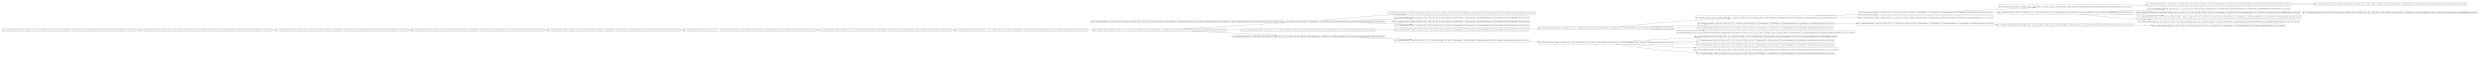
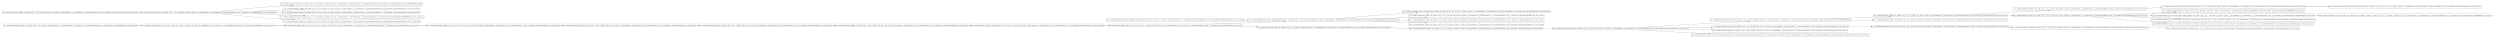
(1308, 36) -> none
